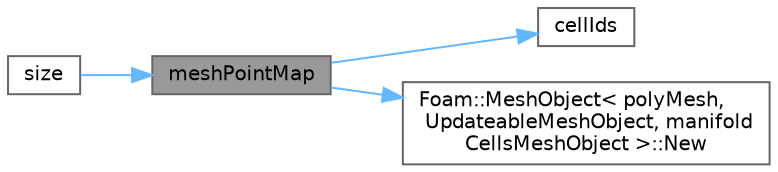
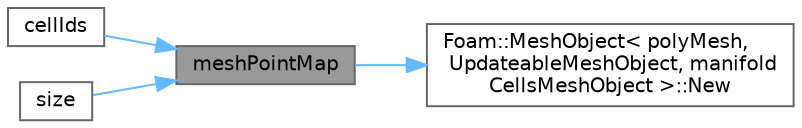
(424, 50) -> (130, 40)
